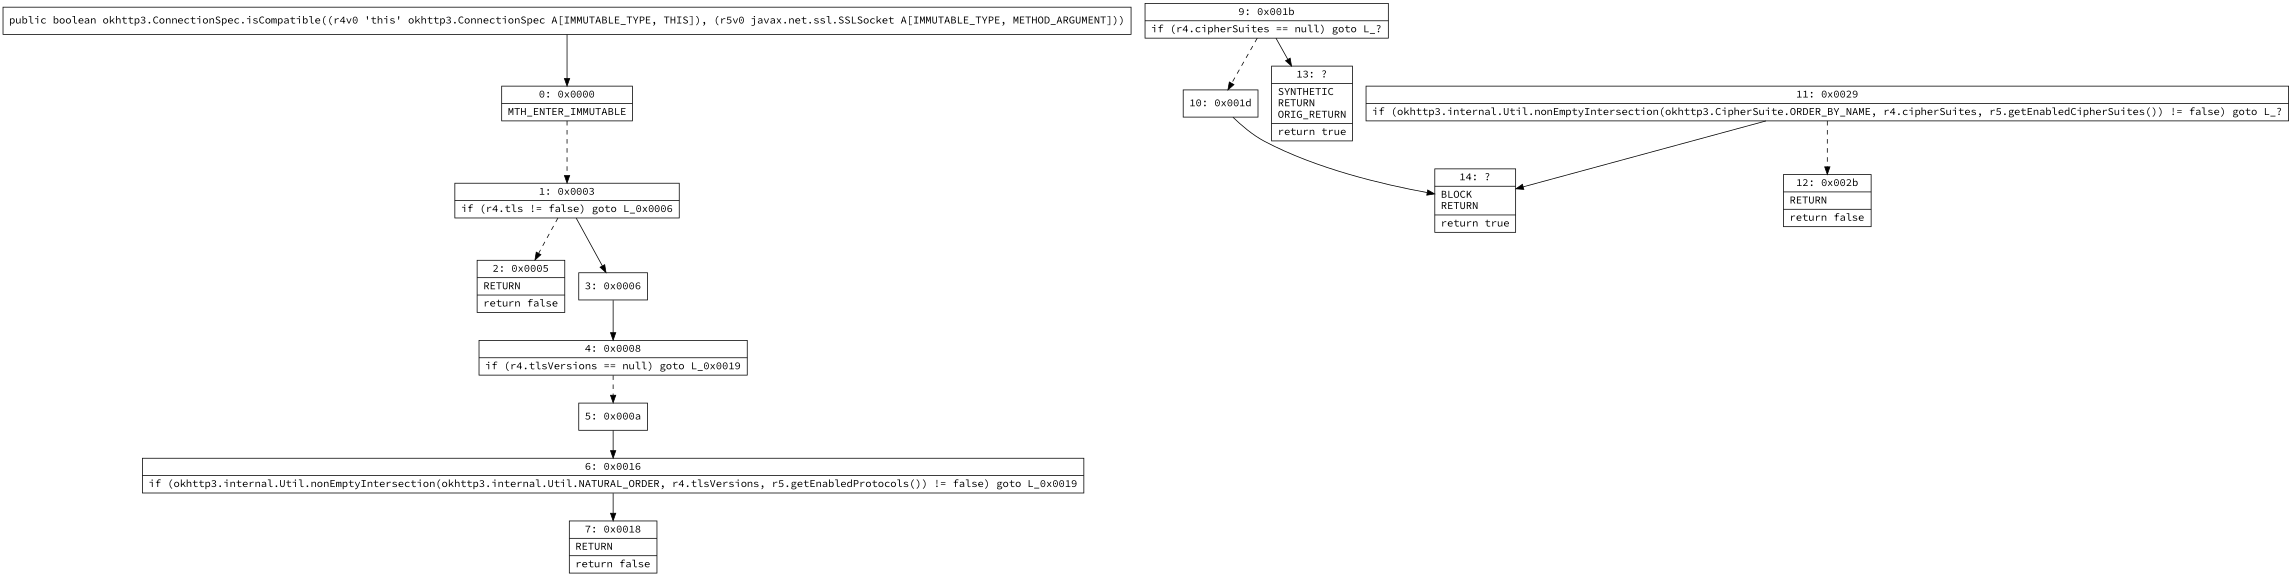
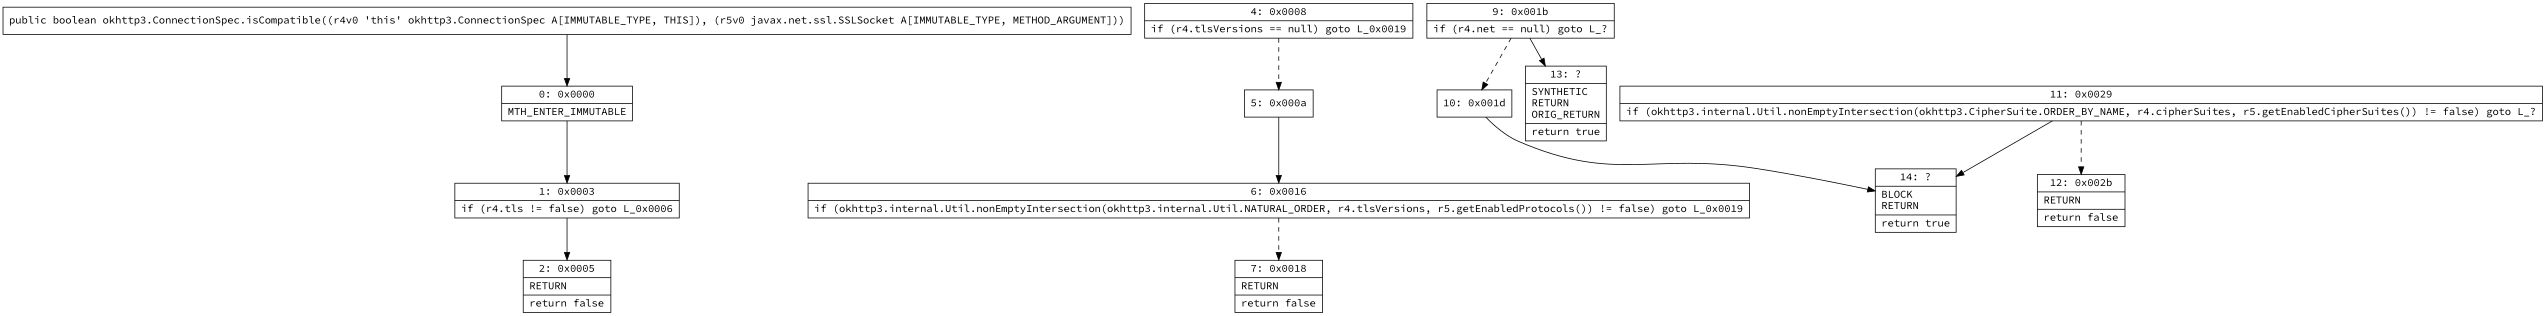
(1267, 29) -> (1521, 29)
(567, 148) -> (567, 148)
(548, 236) -> (567, 235)
(613, 286) -> none
(613, 503) -> (1279, 235)
